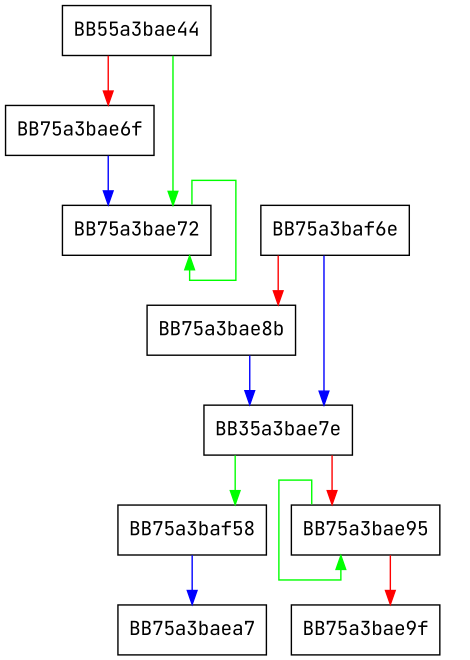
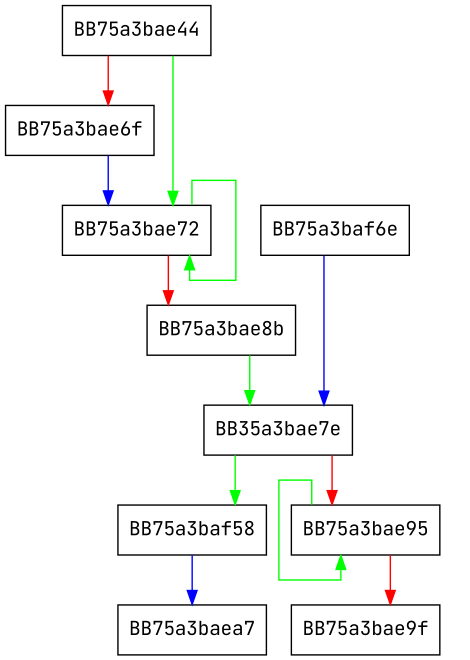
(137, 31) -> (137, 31)
(278, 273) -> (168, 273)
(250, 373) -> (250, 373)
